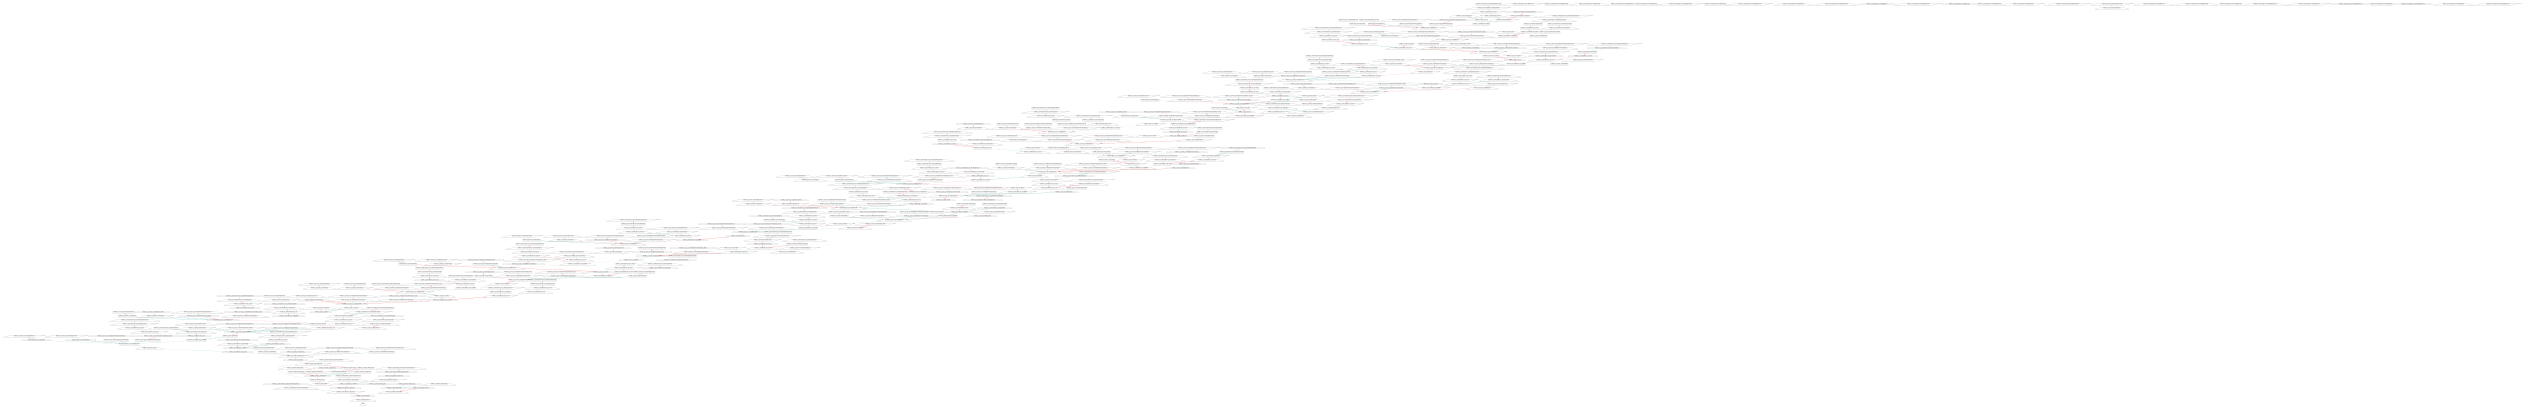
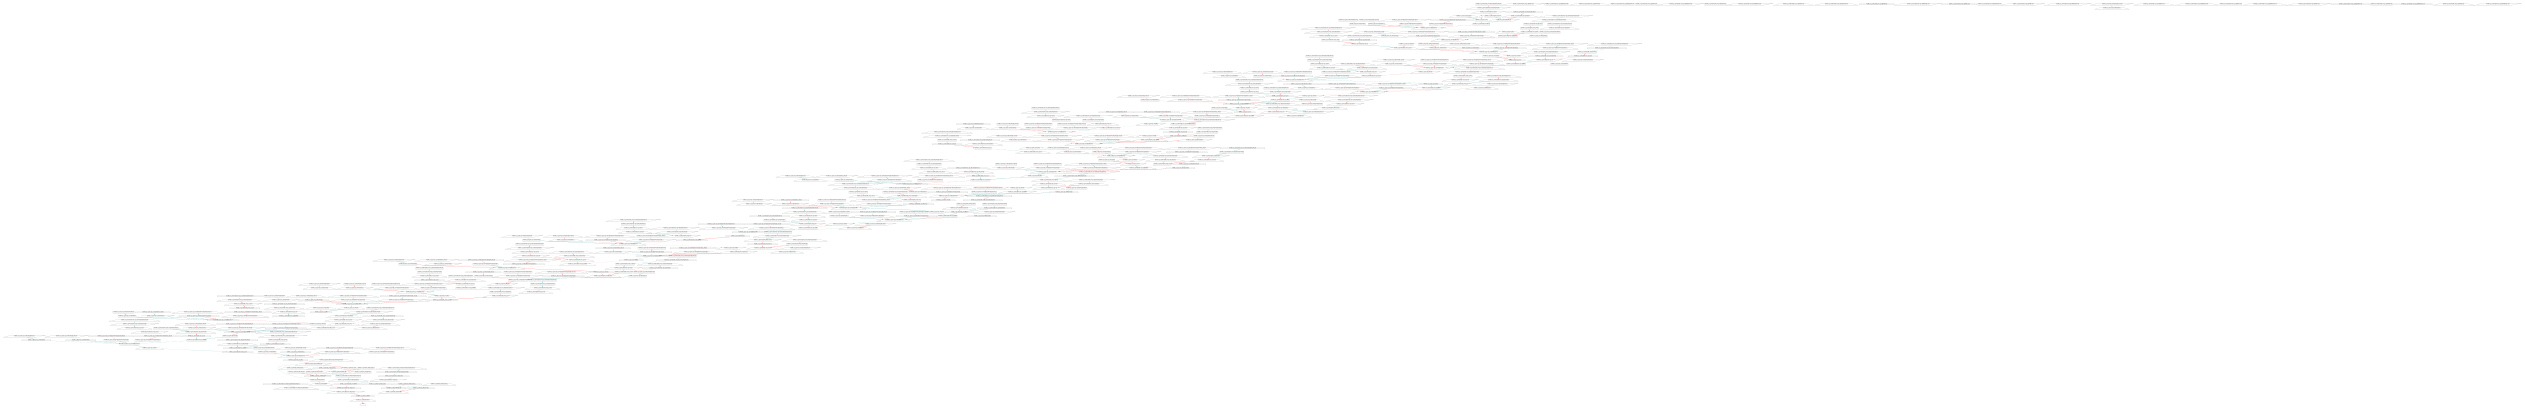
none -> (1150, 140)
